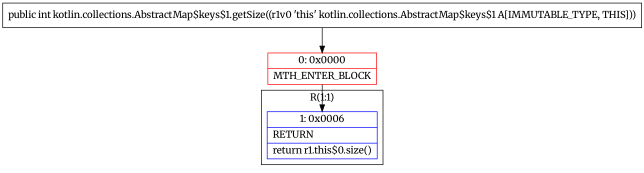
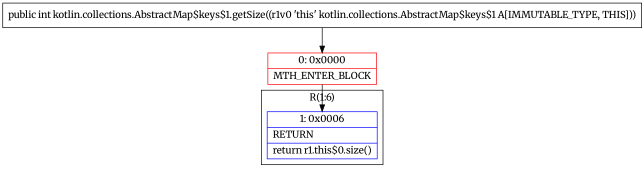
(322, 98) -> (322, 98)
